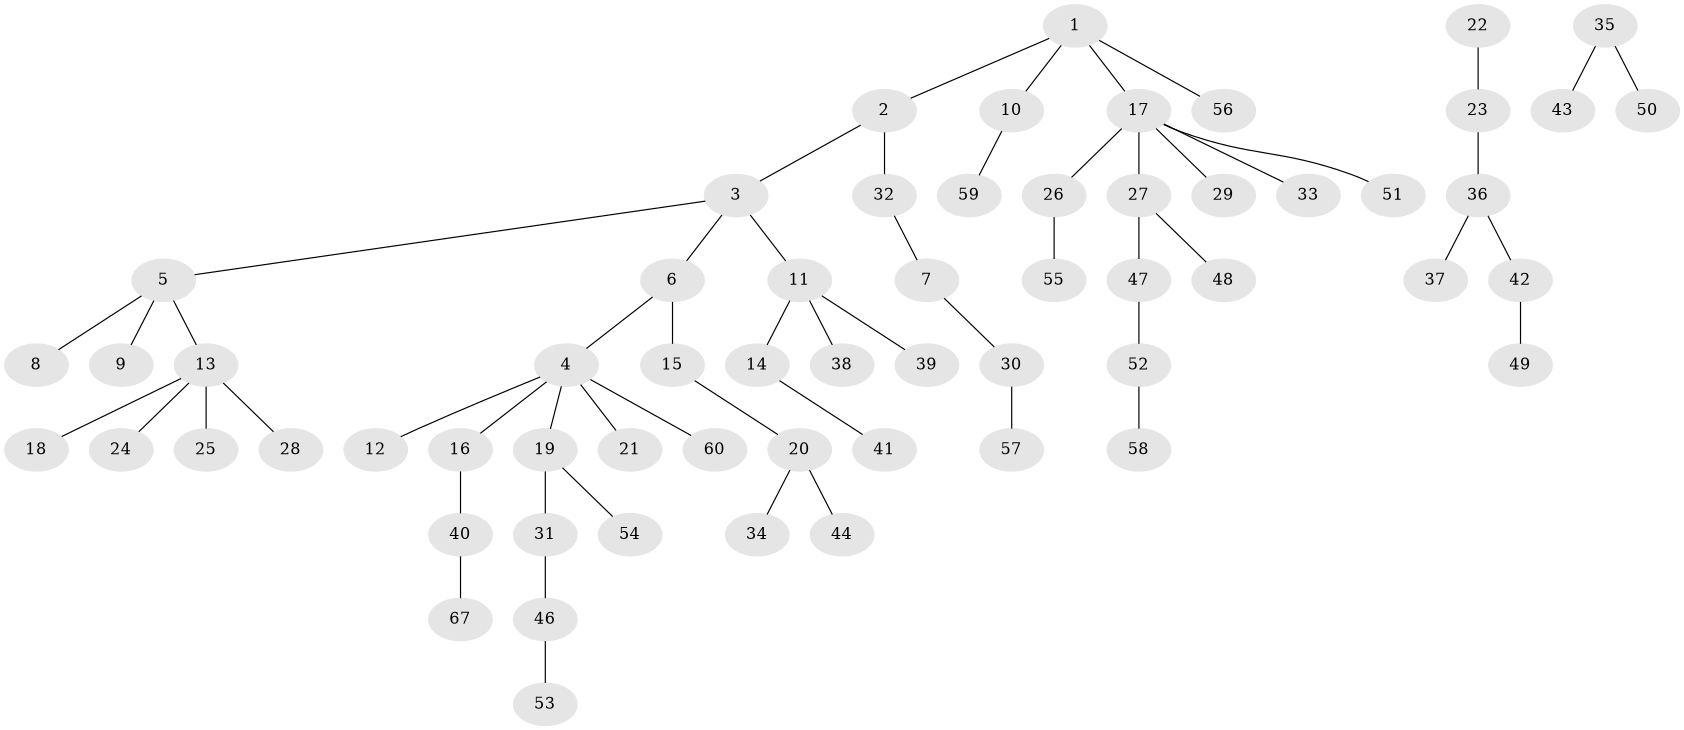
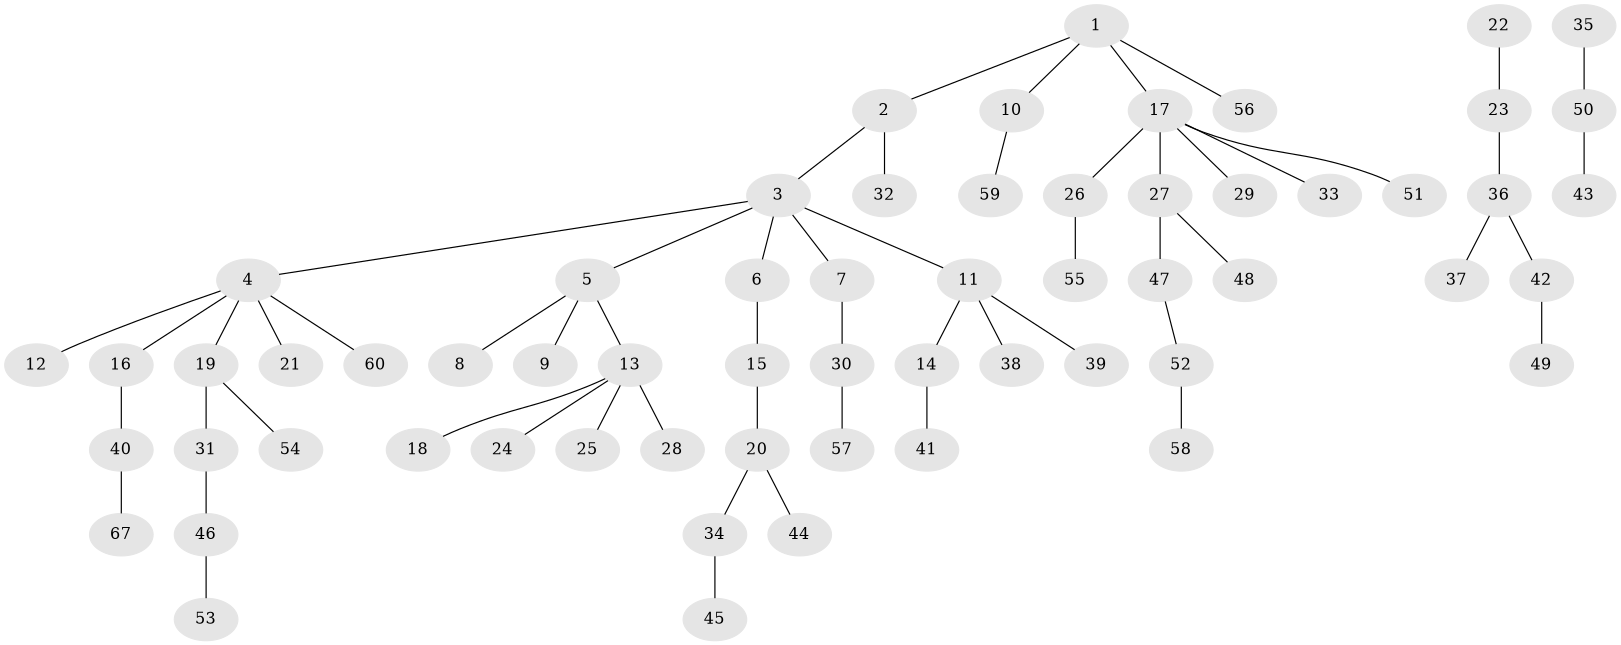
(1584, 68) -> (1584, 153)
(906, 238) -> (810, 238)
(619, 323) -> (513, 238)
none -> (715, 620)
